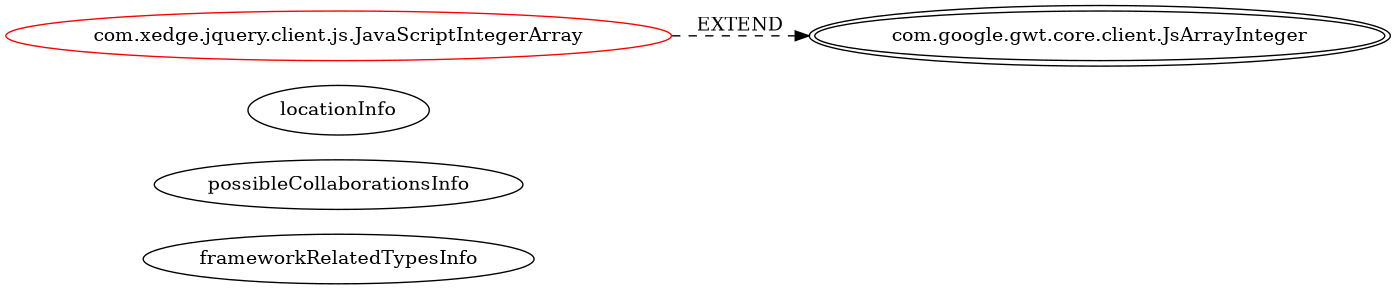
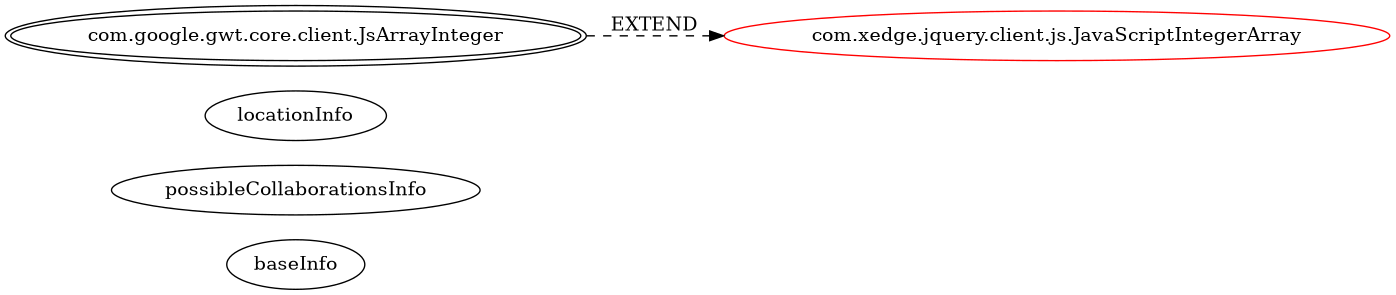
(733, 36) -> (648, 36)
(339, 259) -> none
none -> (296, 265)
